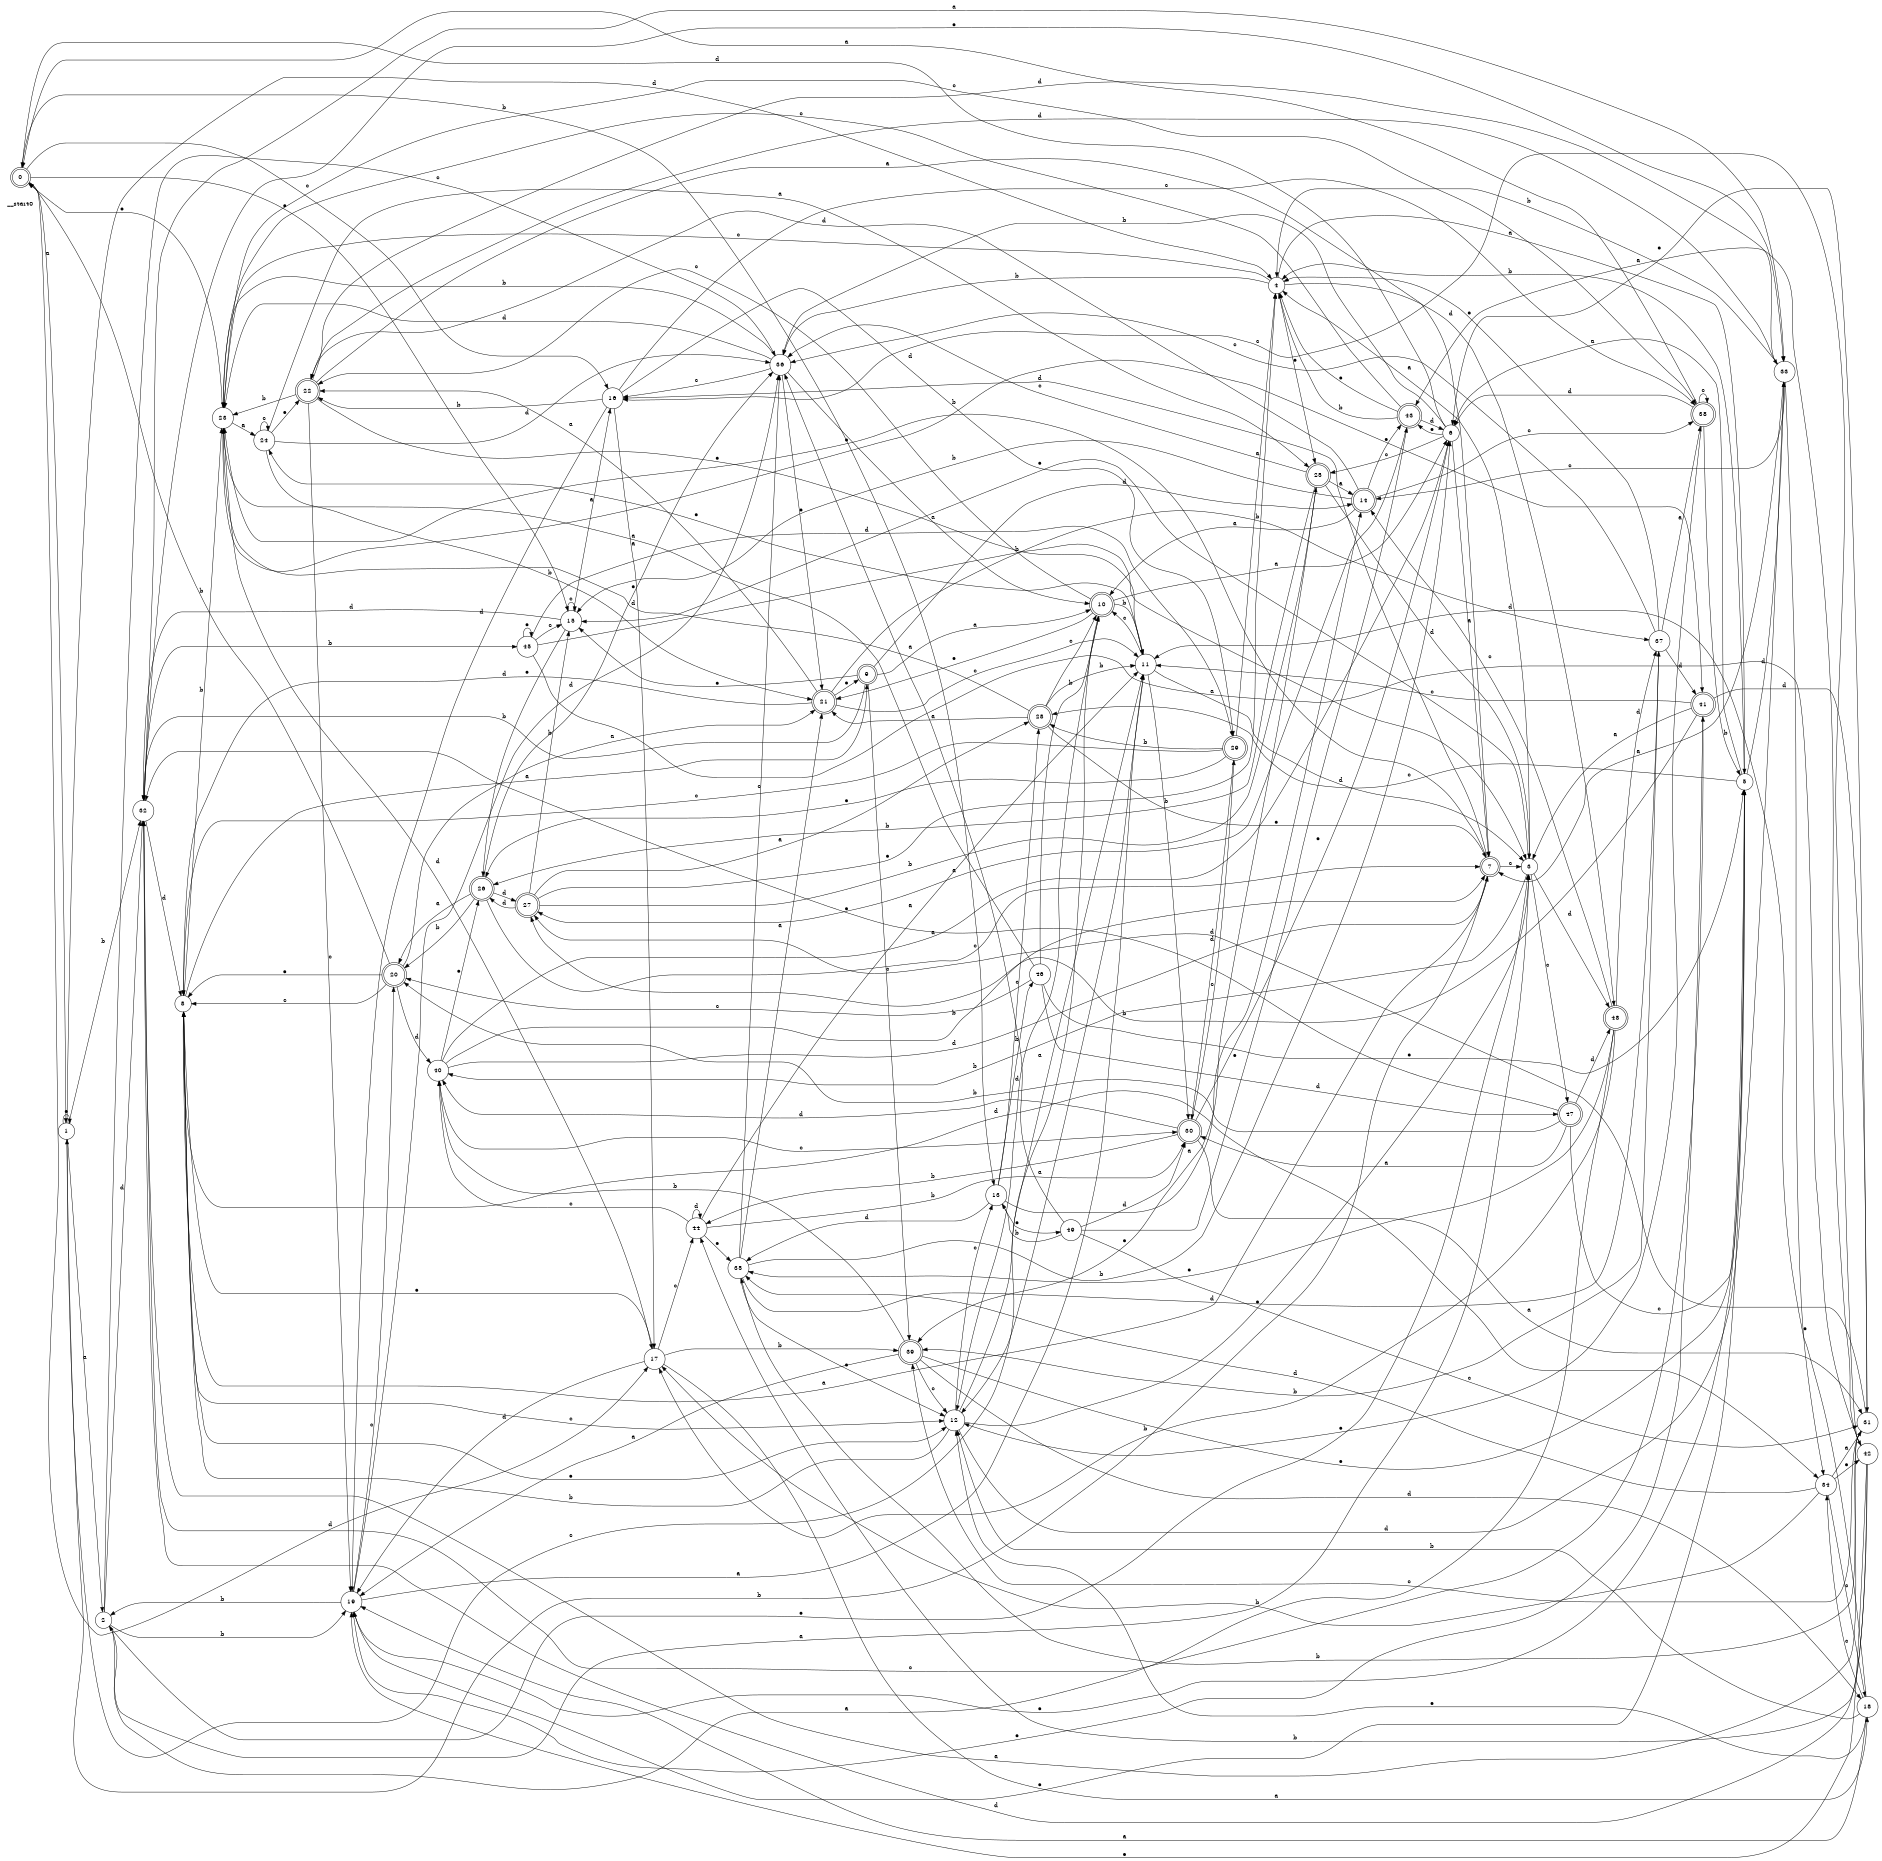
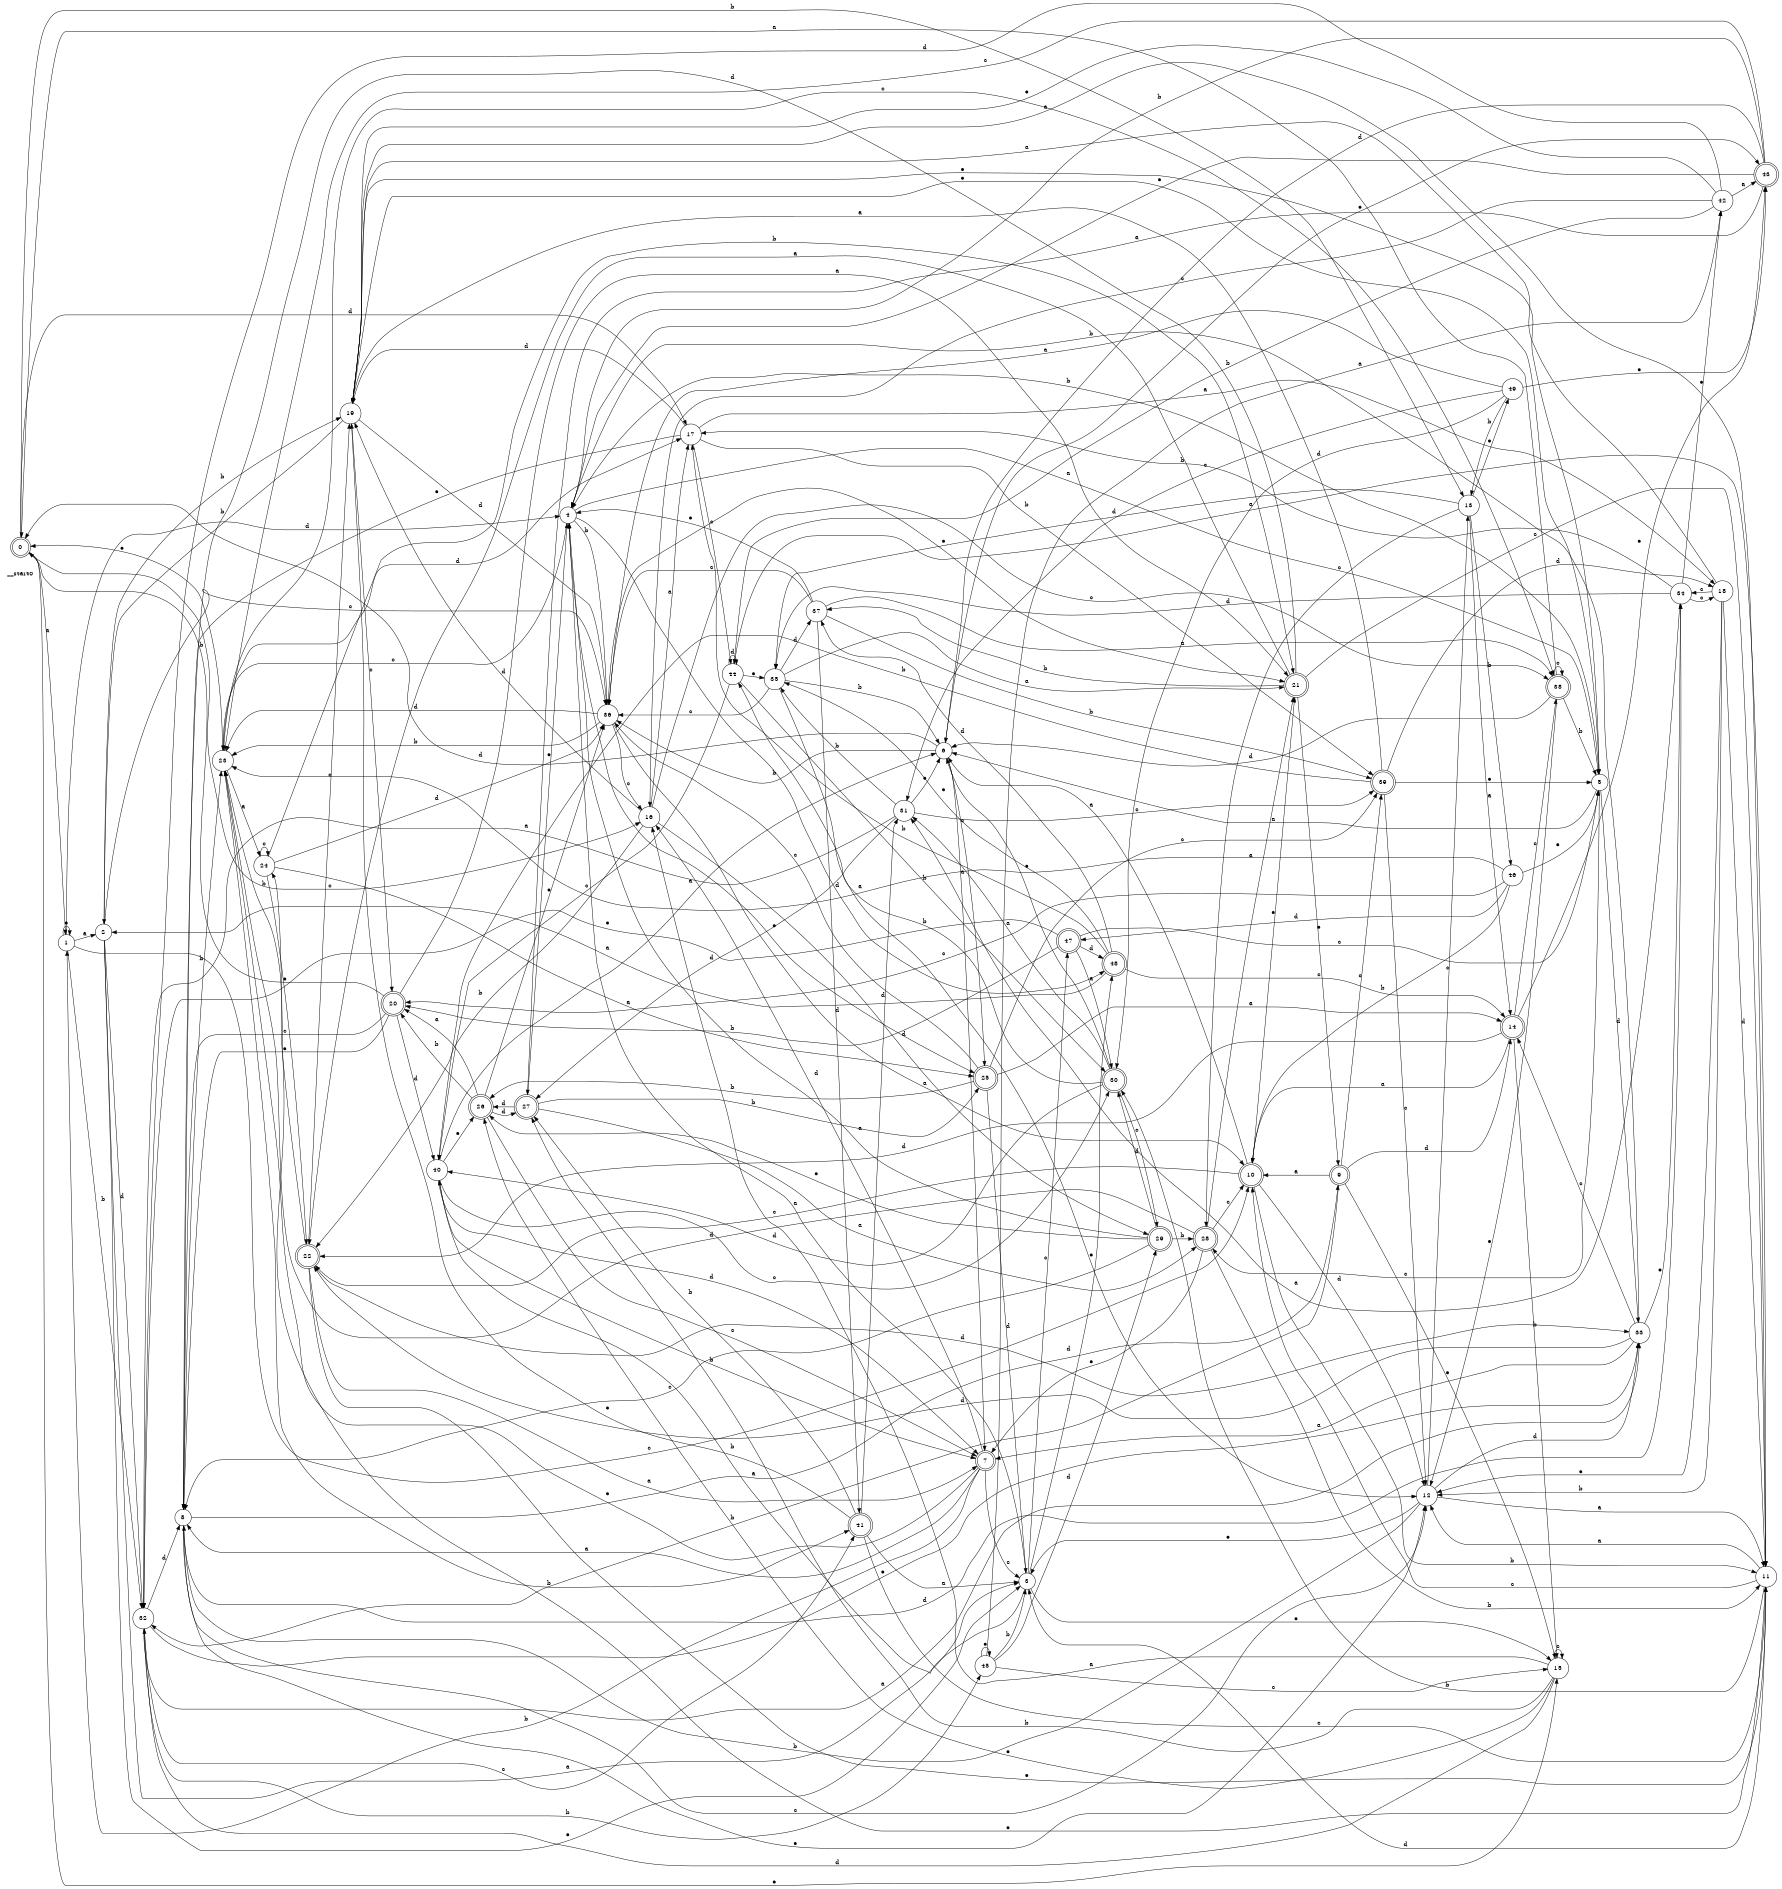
(548, 764) -> (932, 1717)
(1125, 1240) -> (1183, 839)
